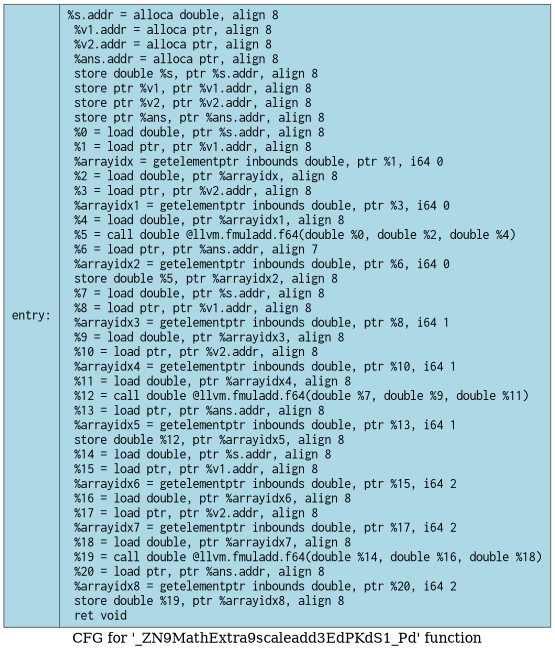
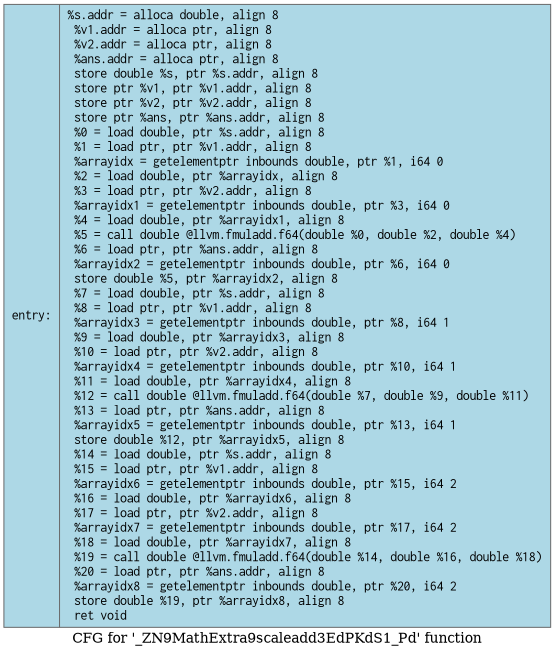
(193, 249) -> (193, 249)
